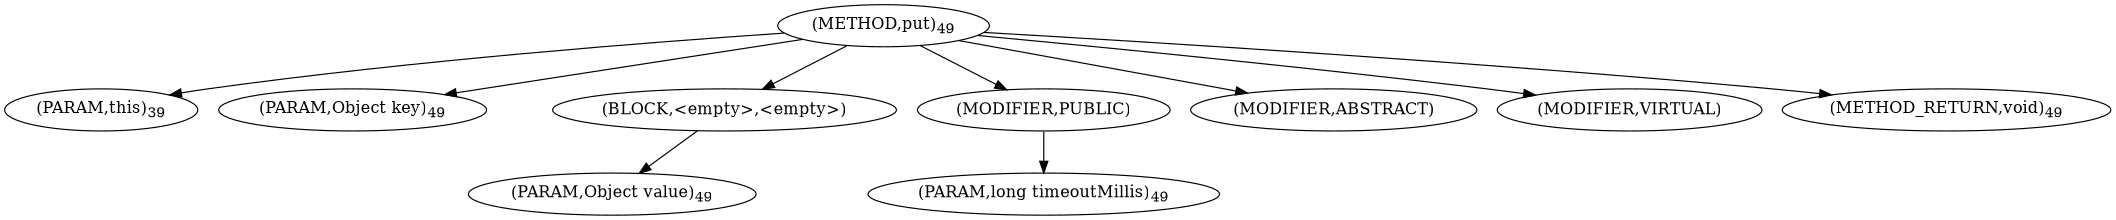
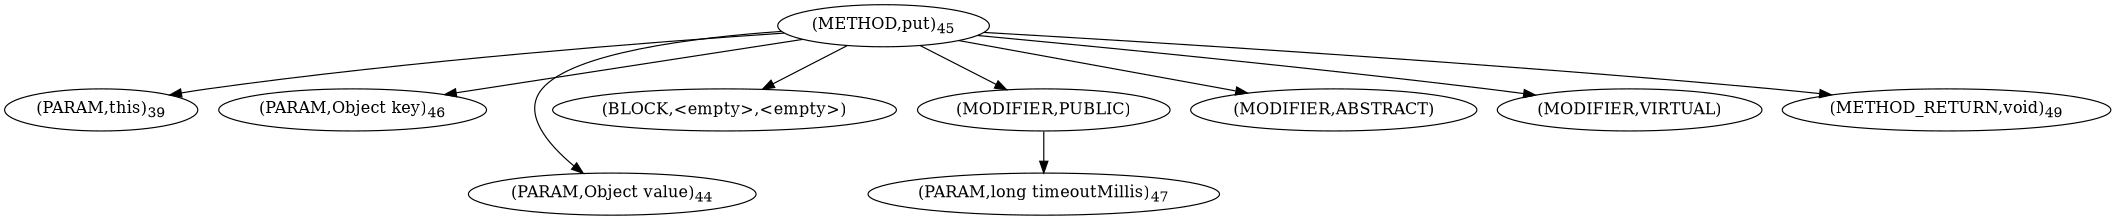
(946, 24) -> (946, 24)
(437, 108) -> (437, 108)
(673, 149) -> (612, 55)
(704, 192) -> (704, 192)
(1160, 192) -> (1160, 192)
